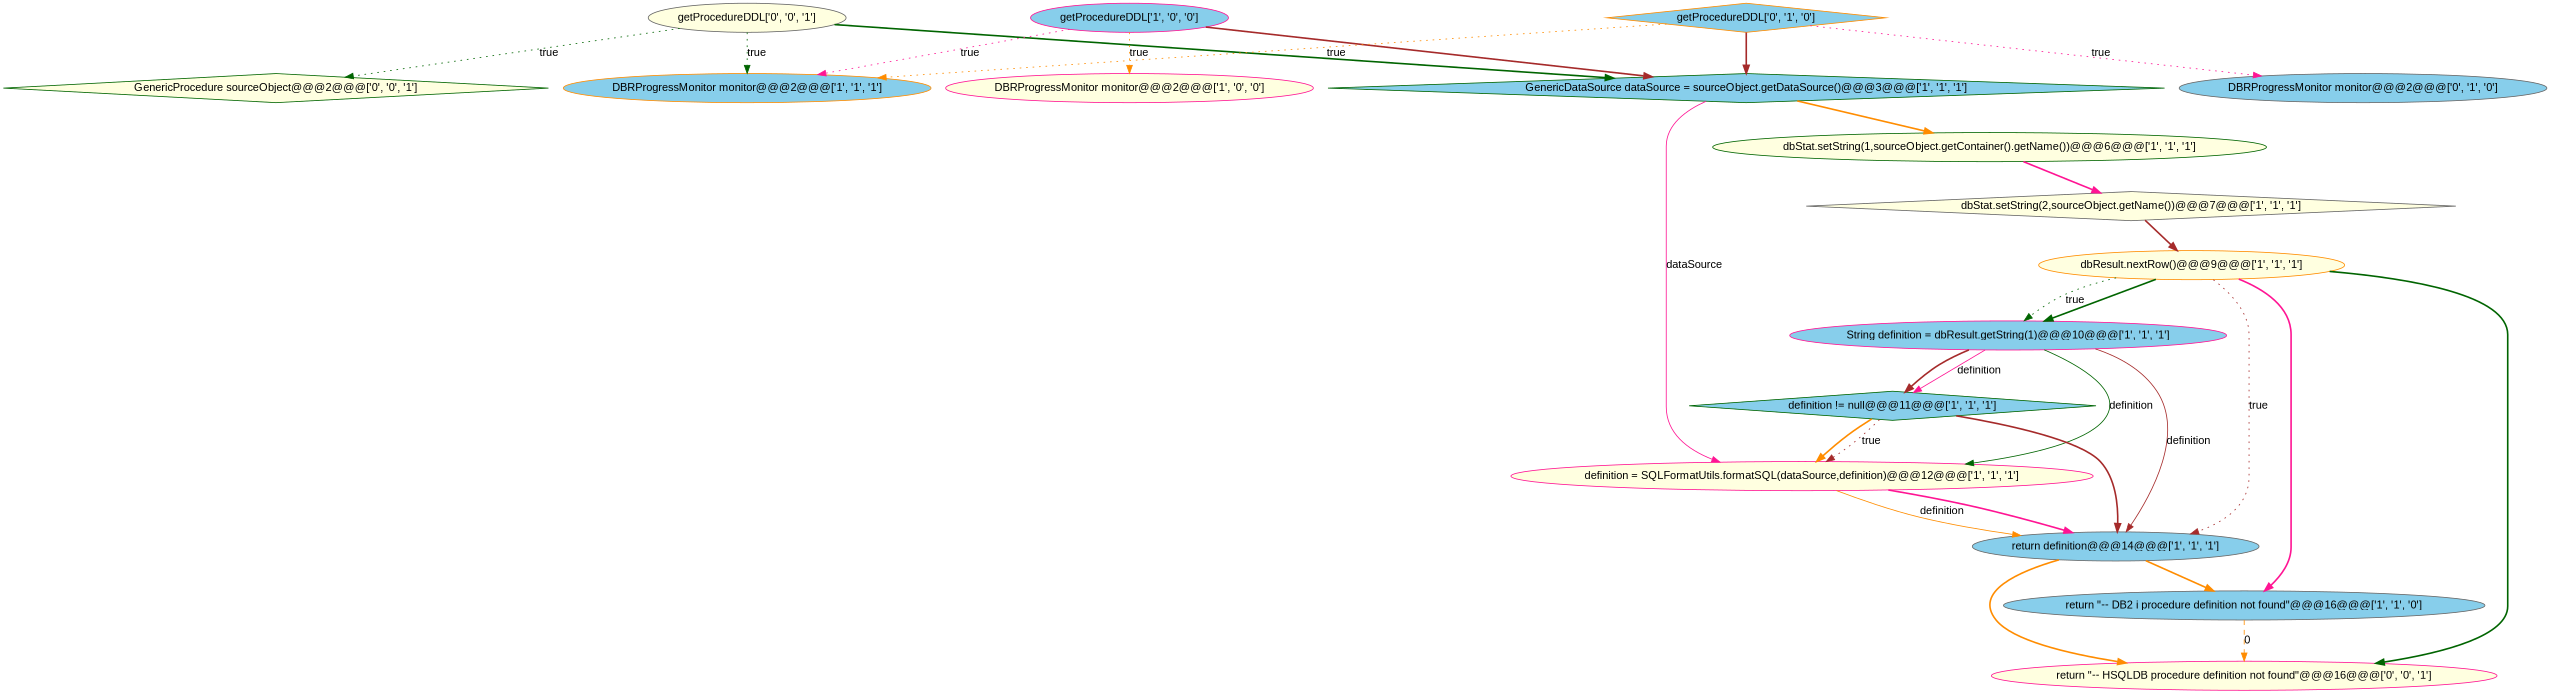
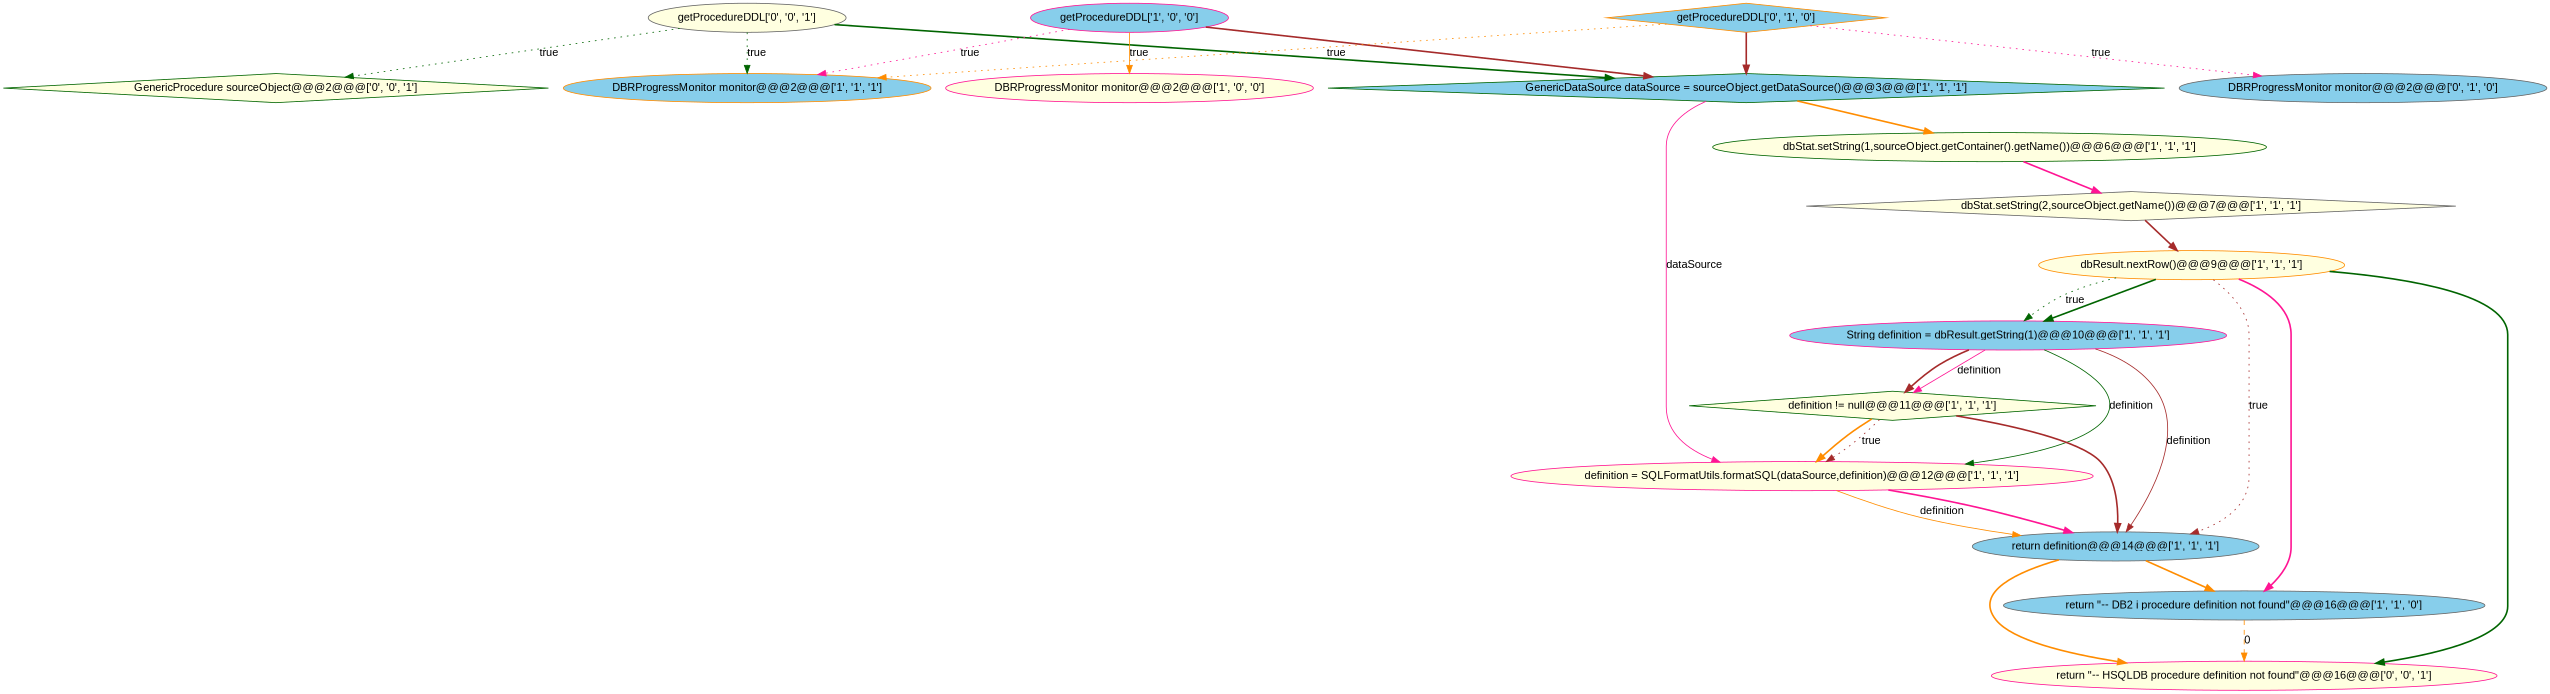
(1129, 51) -> (1129, 51)
(1893, 406) -> (1893, 406)
